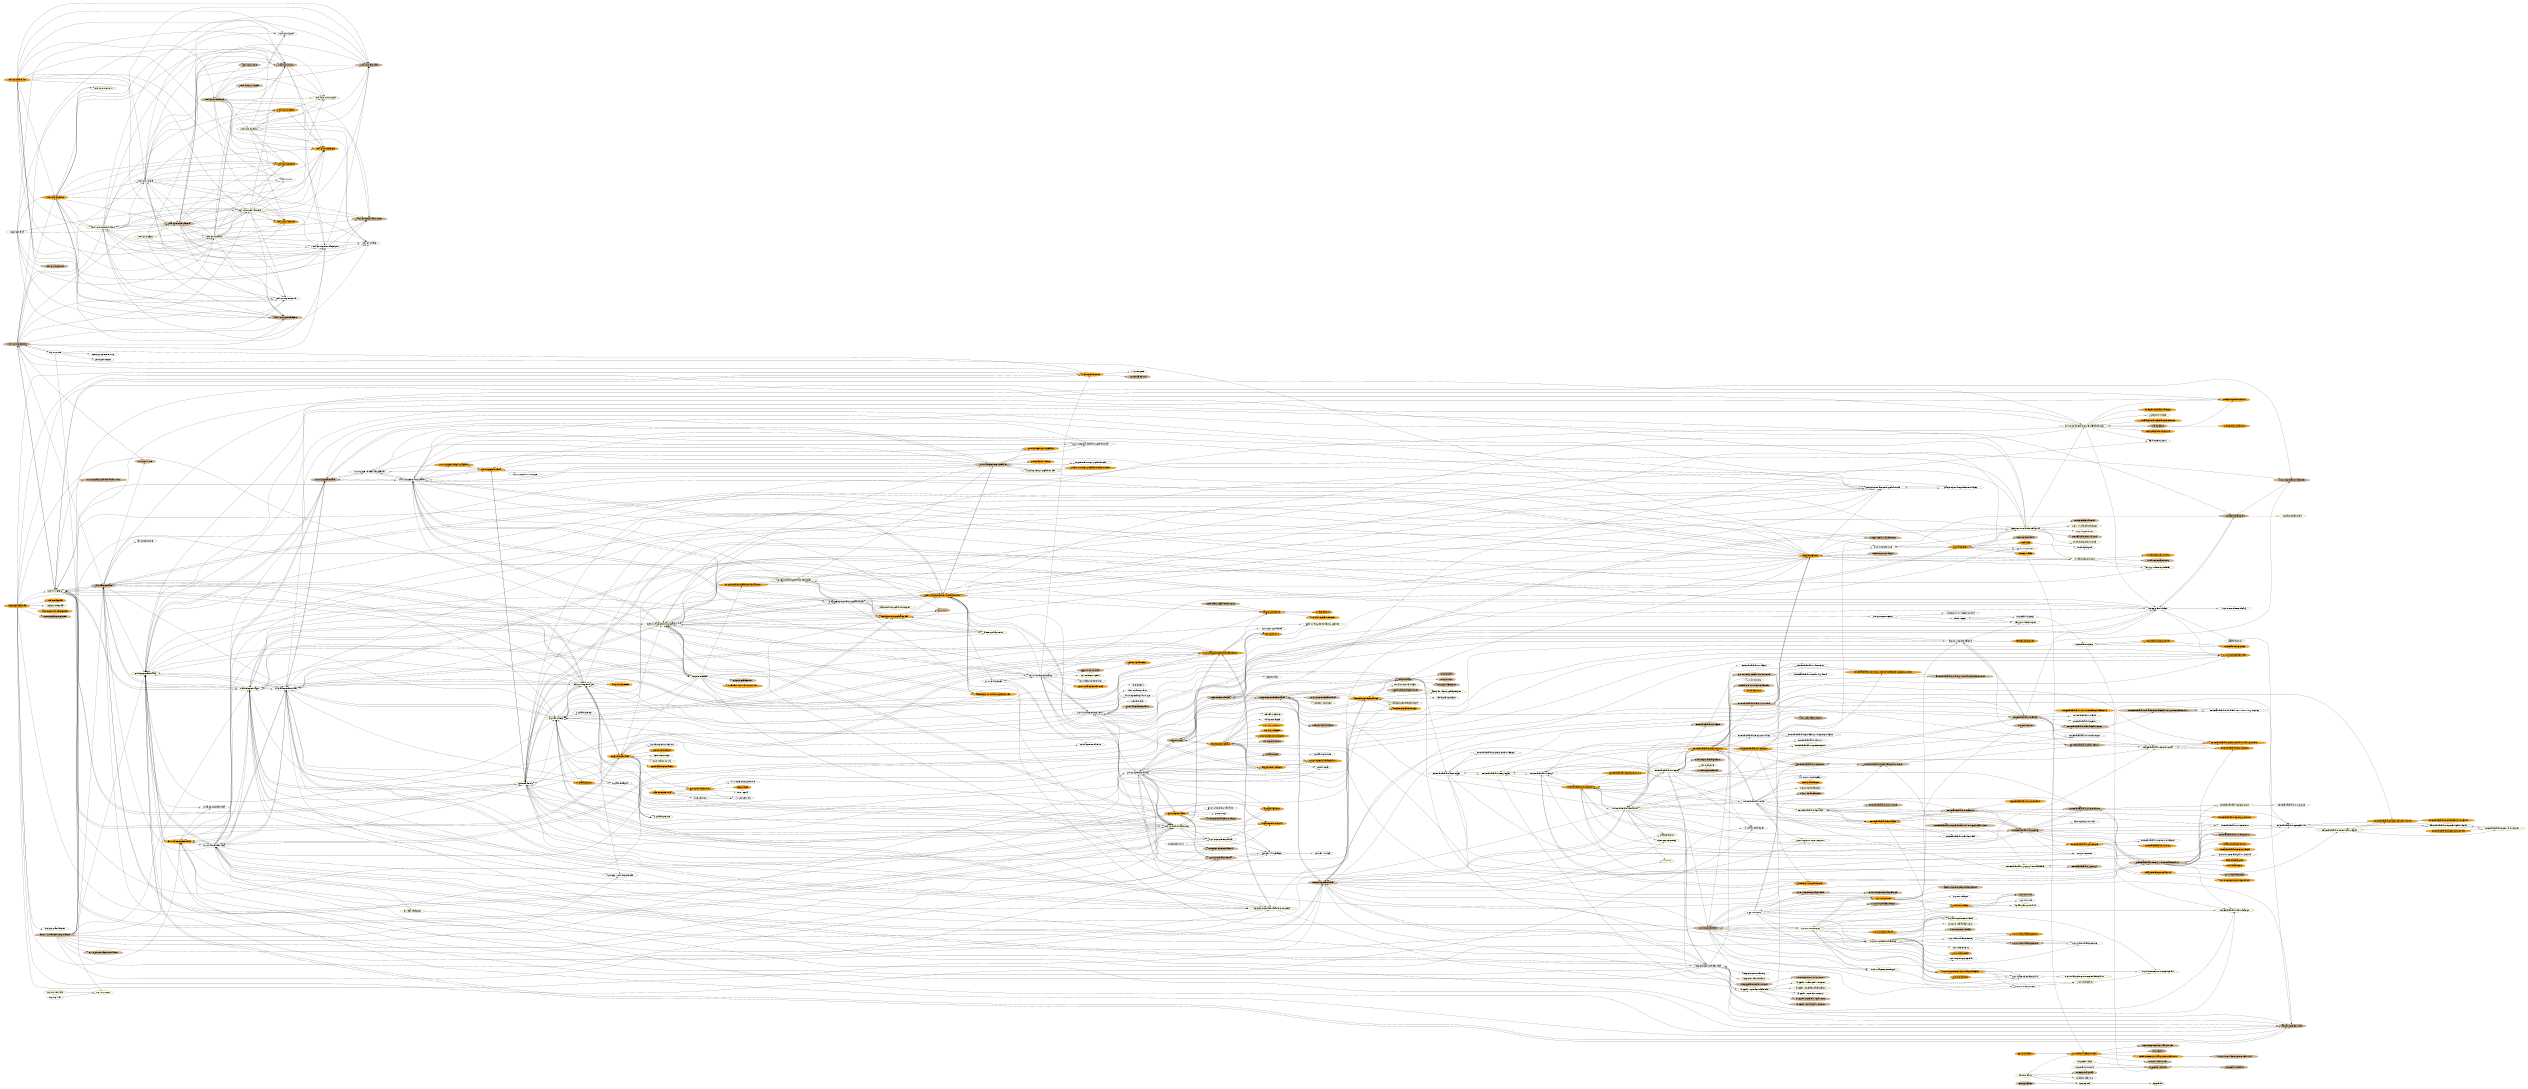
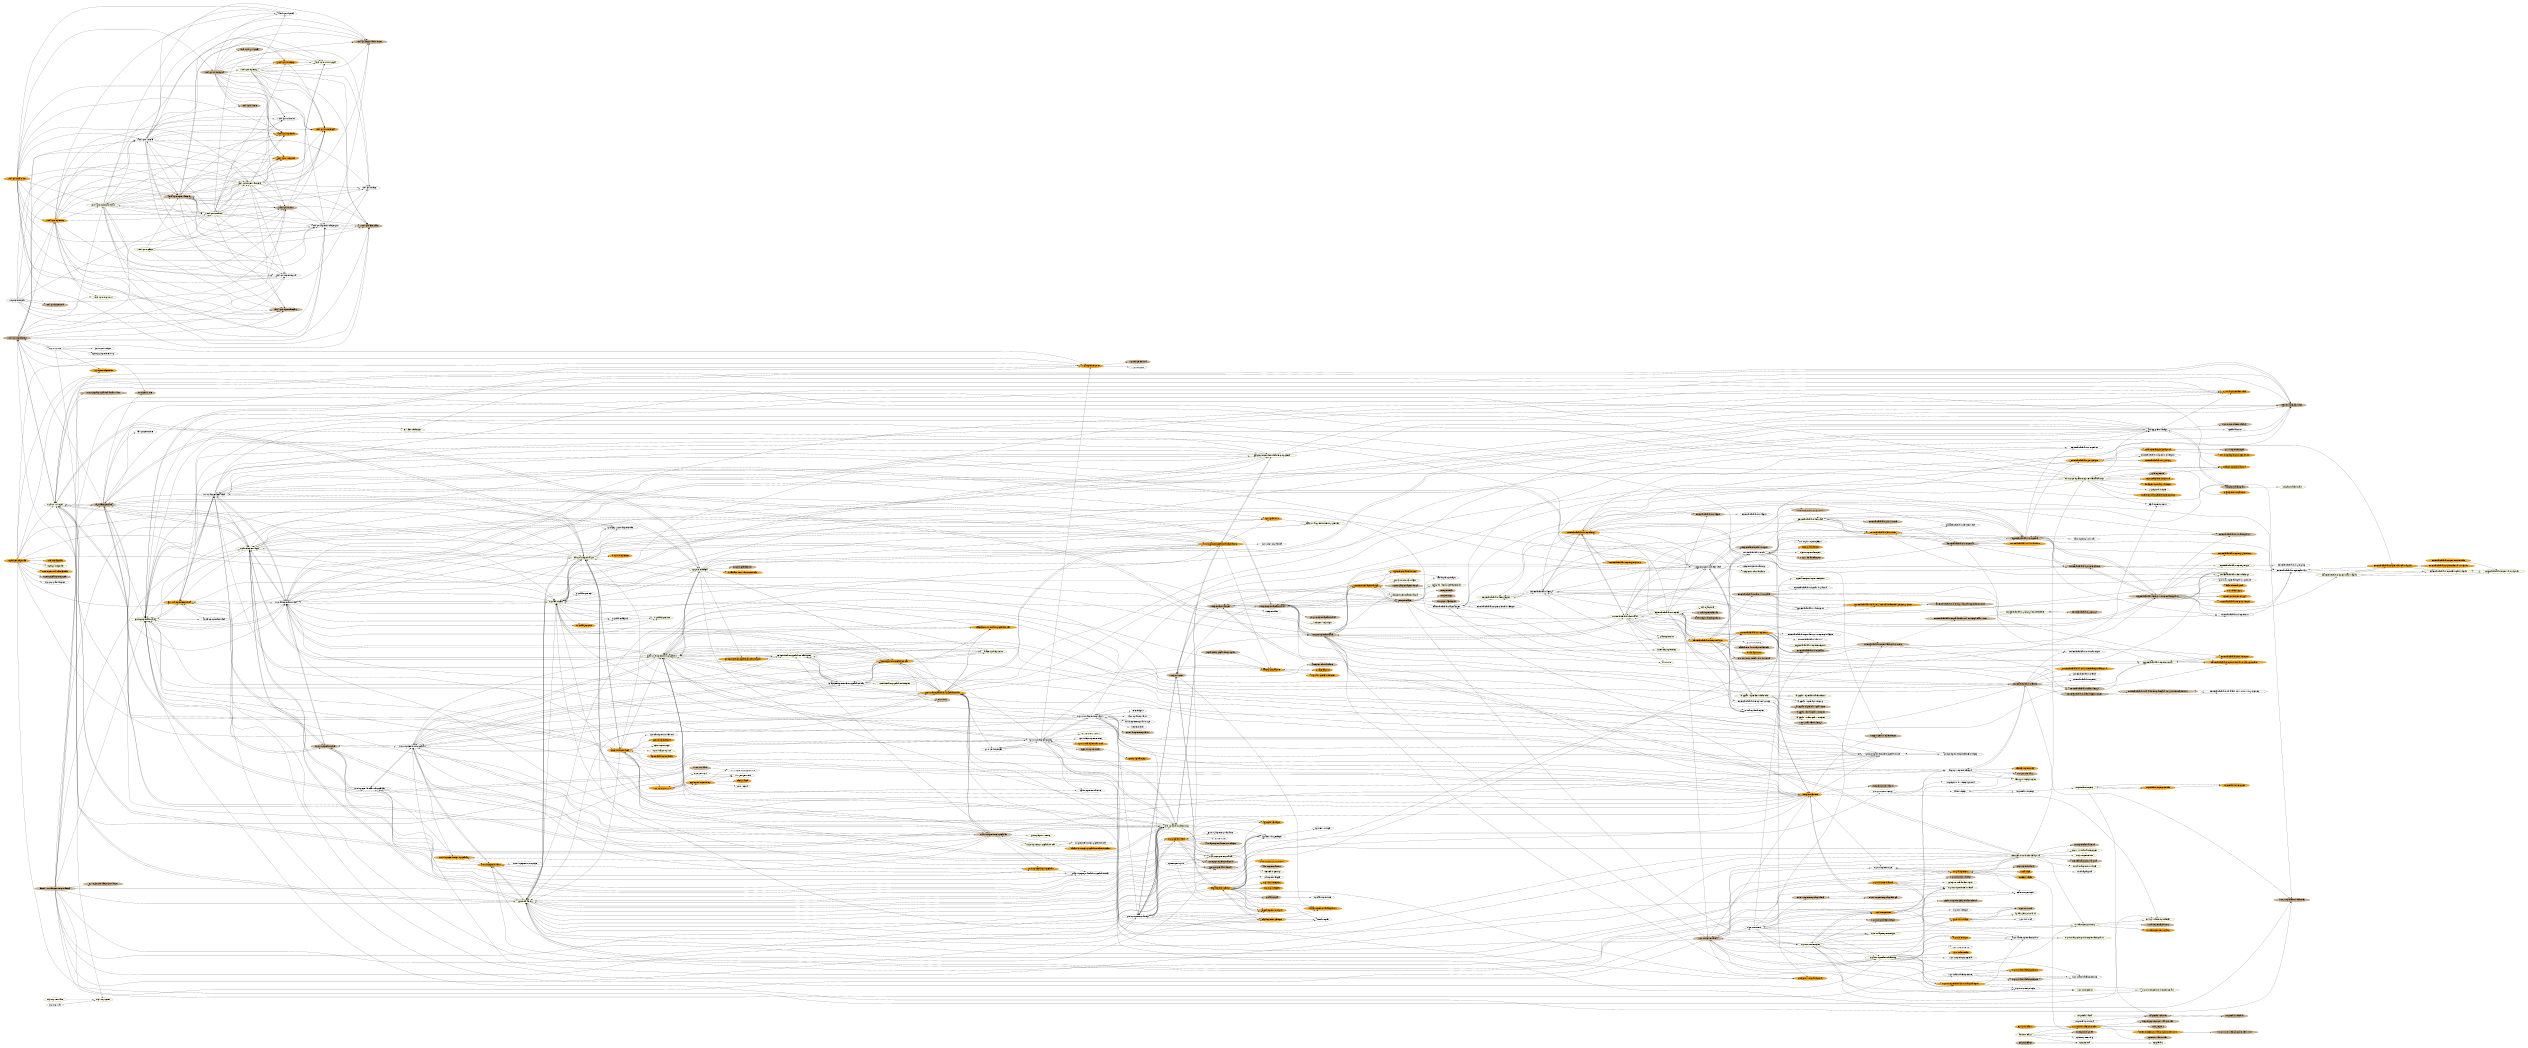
(286, 180) -> (286, 119)
(17, 232) -> (17, 300)
none -> (103, 371)
(1041, 462) -> (1041, 836)
(2085, 526) -> (2085, 850)
(55, 591) -> (55, 505)
(2235, 608) -> (2235, 424)
(2025, 726) -> (2025, 774)
none -> (700, 768)
(2085, 854) -> (2085, 448)
